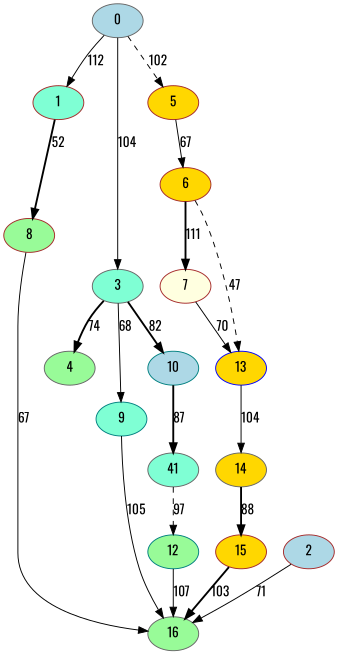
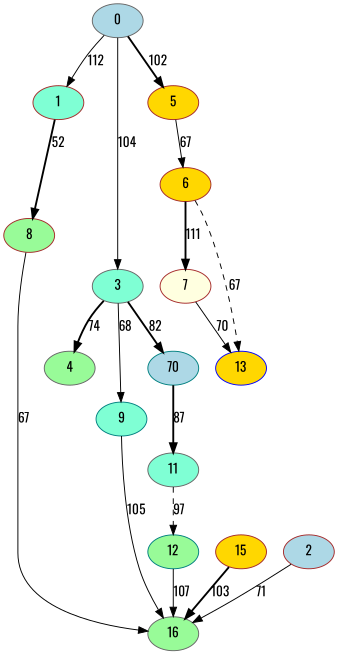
(143, 58) -> (143, 58)
(235, 286) -> (235, 286)
(173, 368) -> (173, 368)
(173, 470) -> (173, 470)
(241, 470) -> none
